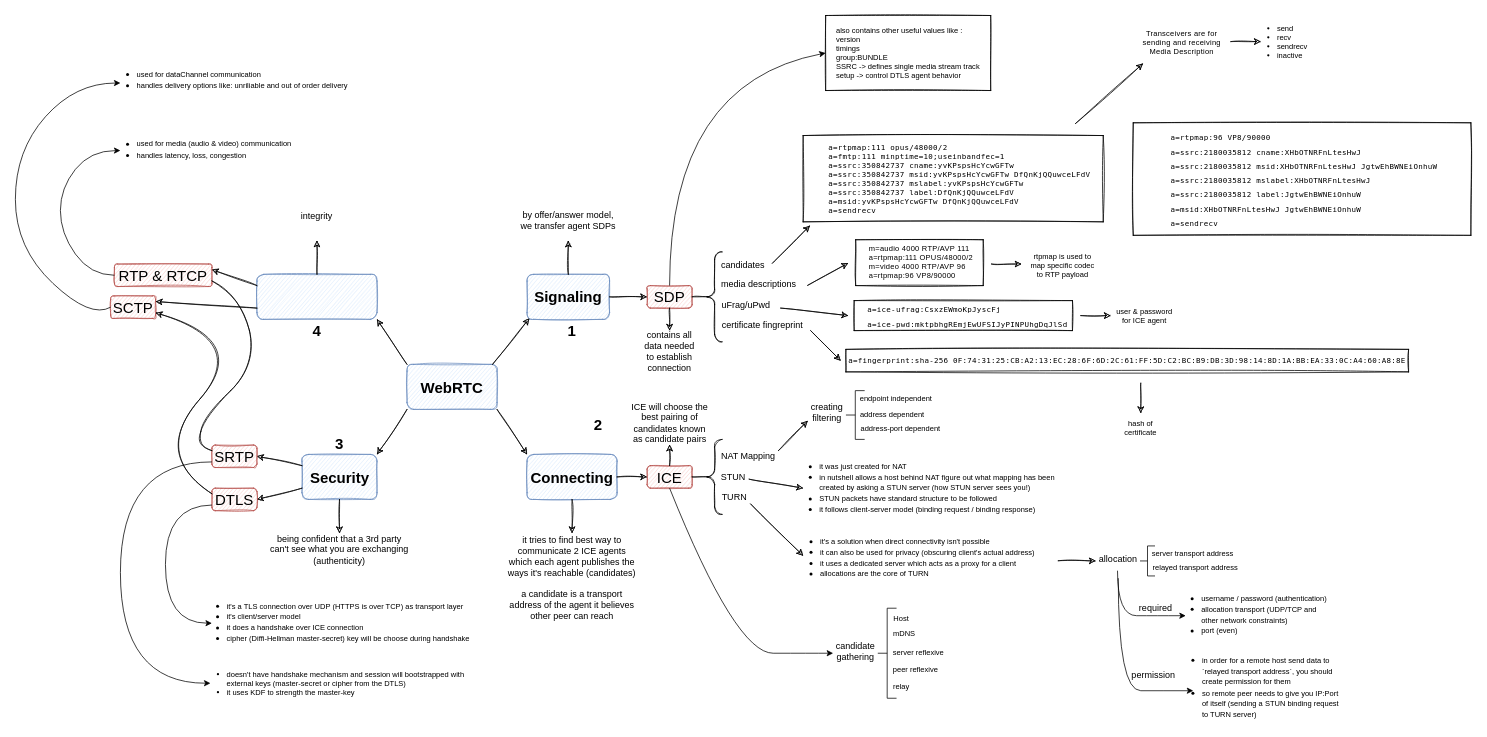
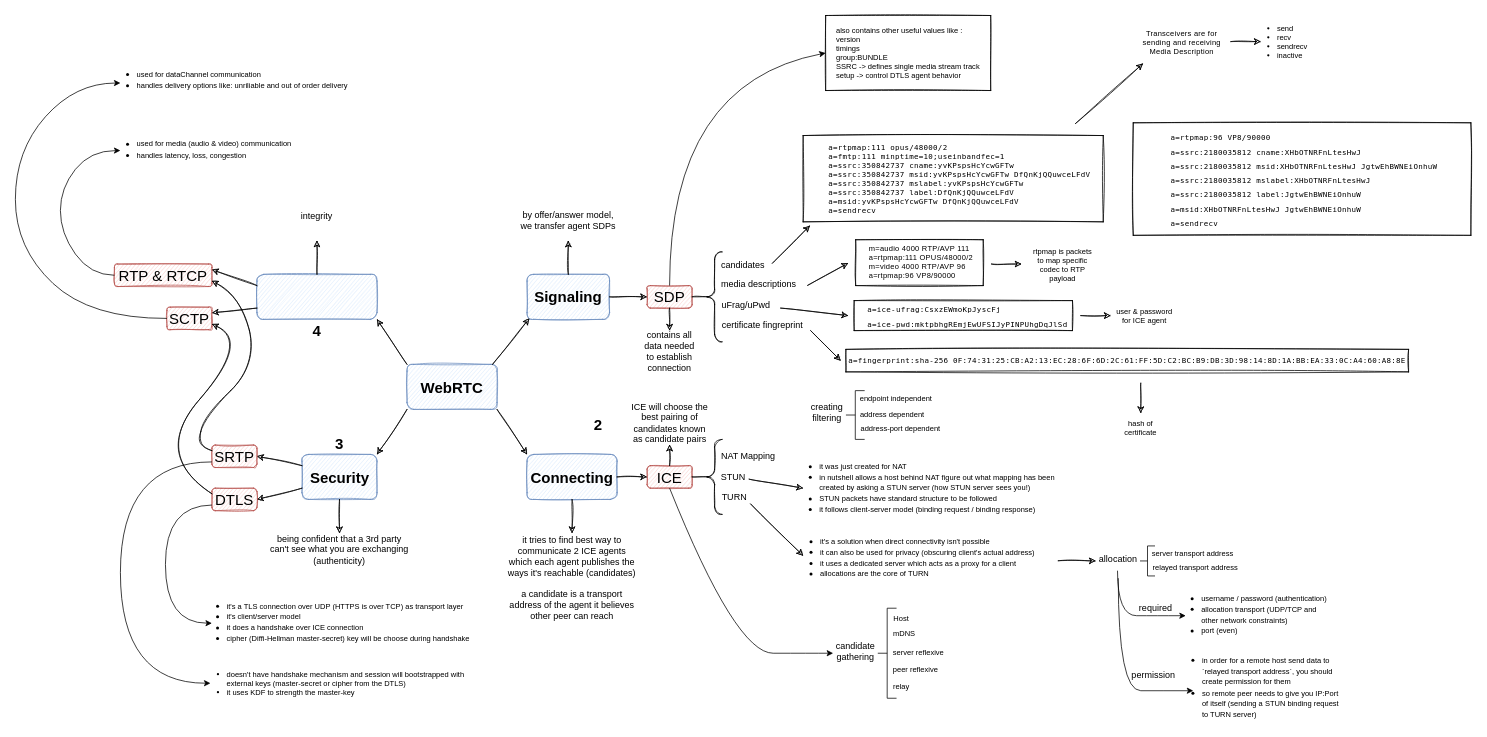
(1062, 265) -> (1062, 265)
(230, 294) -> (232, 295)
(133, 307) -> (189, 318)
(572, 330) -> none
(791, 437) -> none
